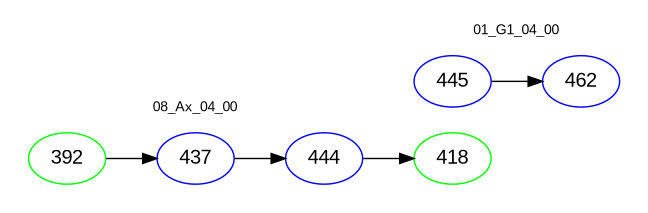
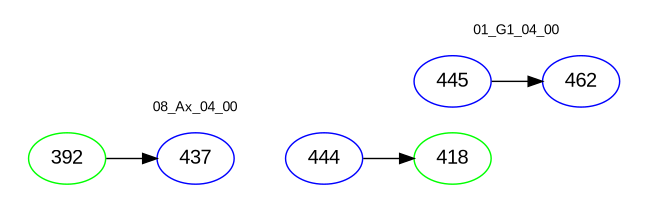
(253, 158) -> none
